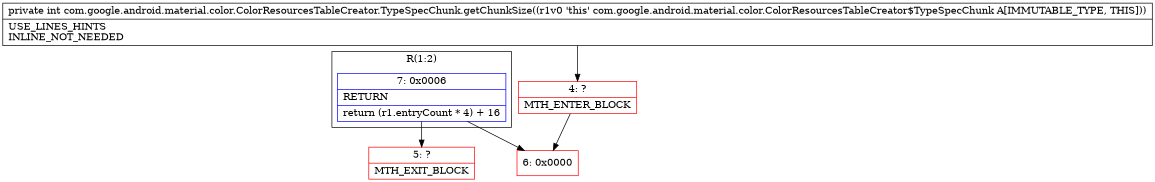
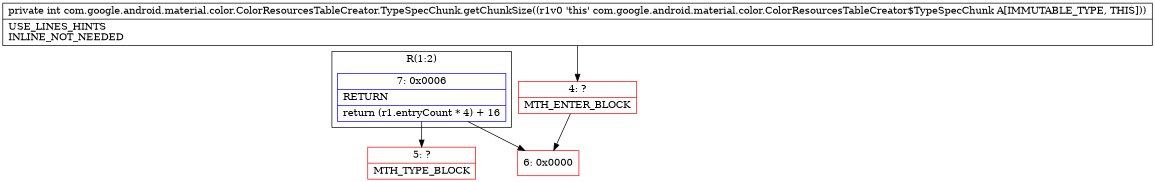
(422, 171) -> (422, 171)
